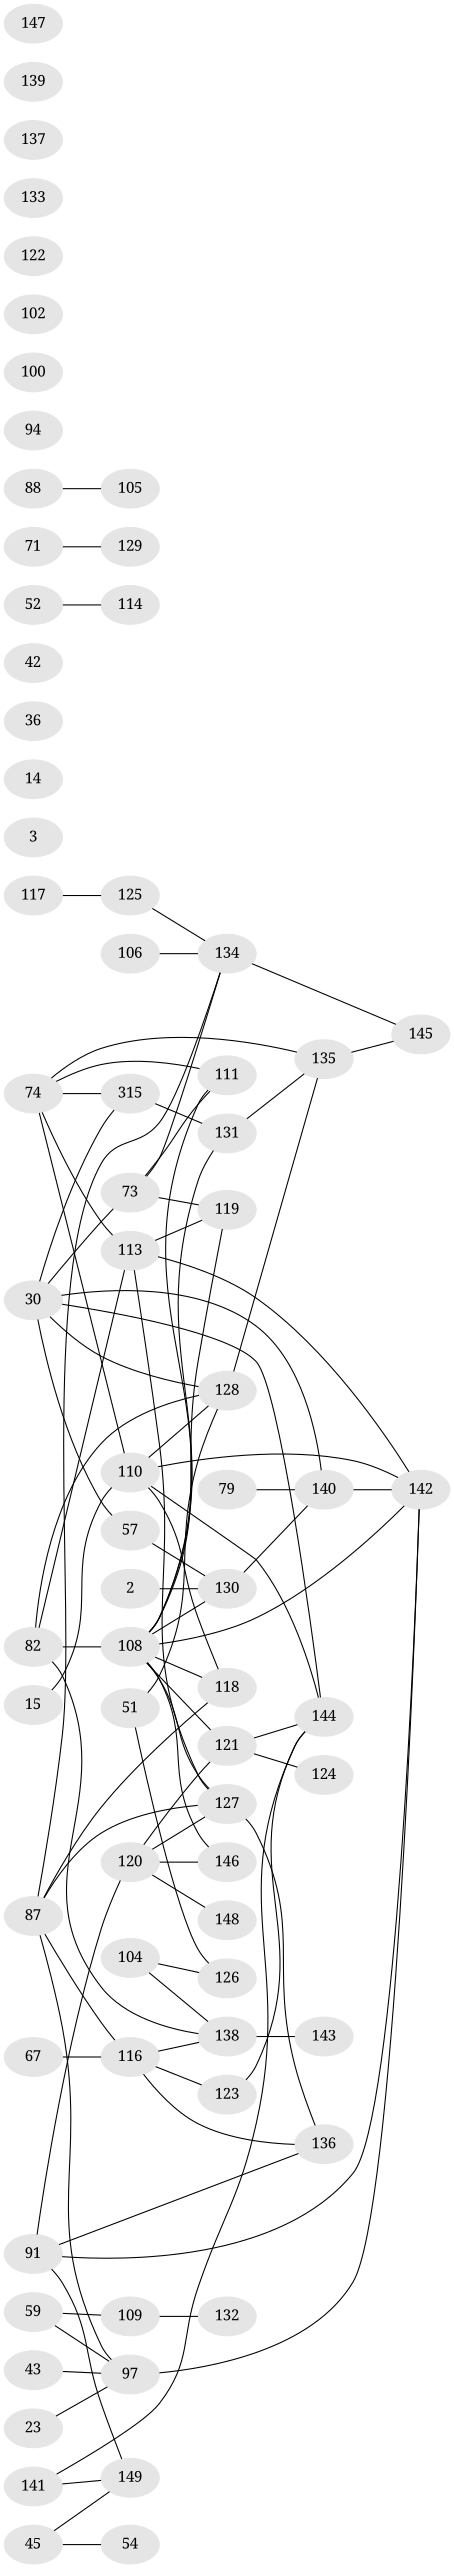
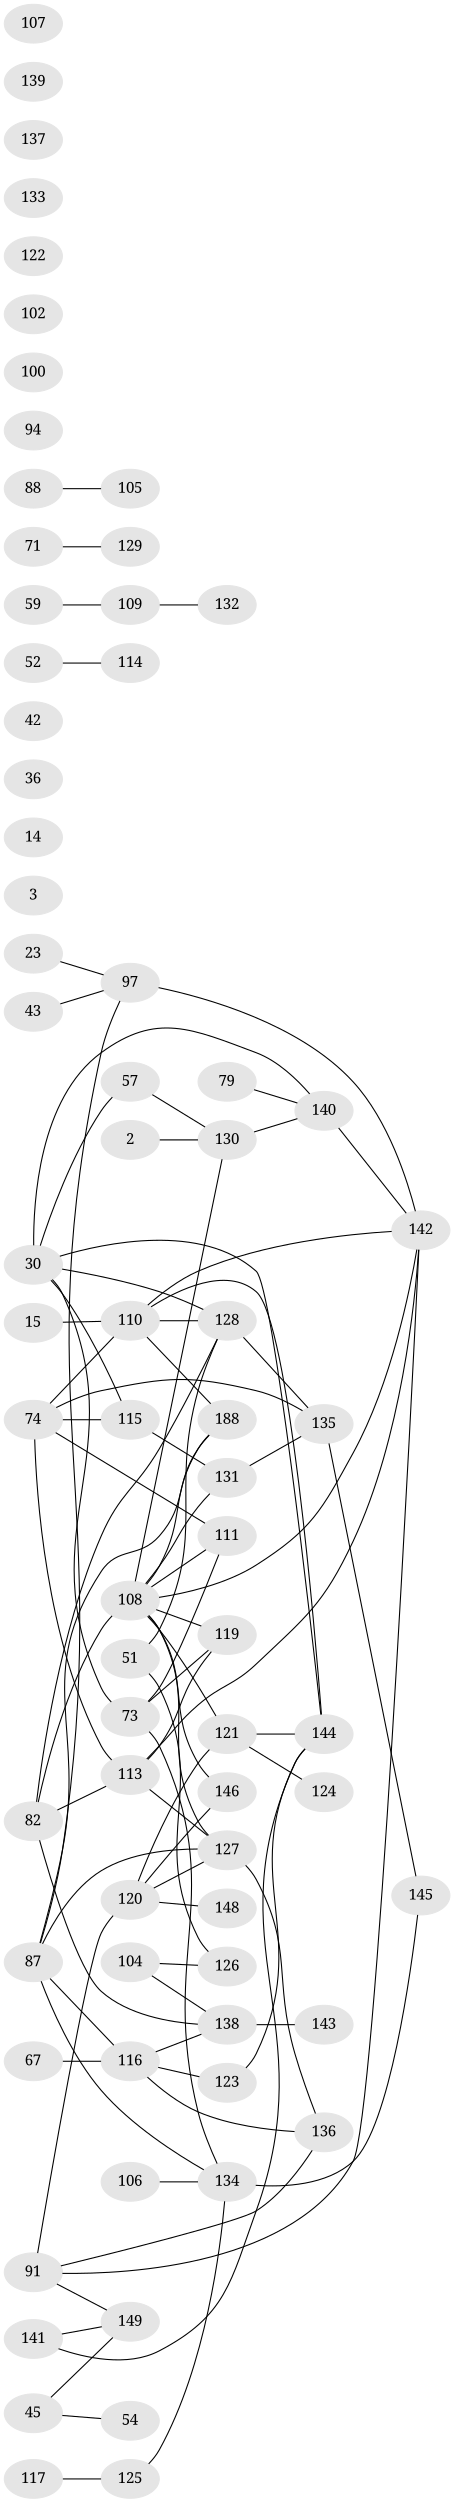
(33, 24) -> (33, 24)
(130, 1094) -> (130, 1420)
(227, 1688) -> (227, 1420)
(78, 2341) -> none
